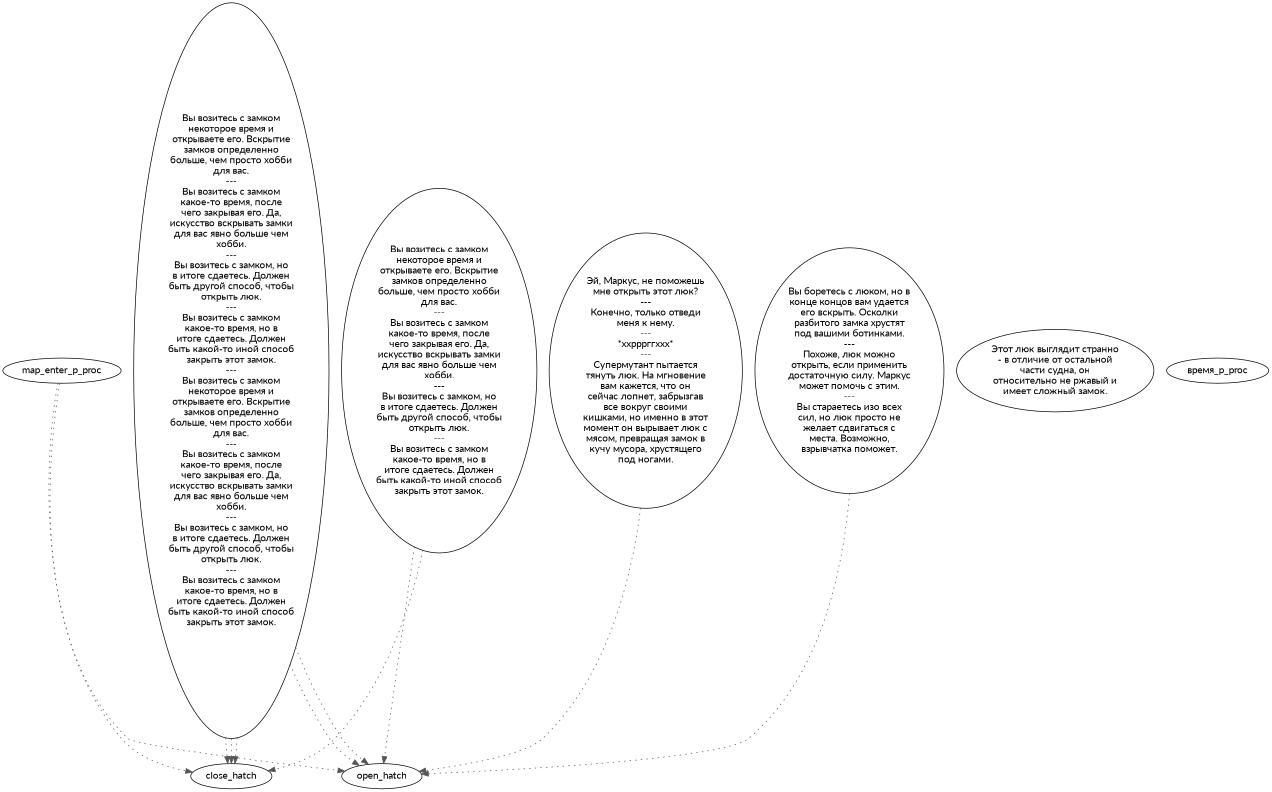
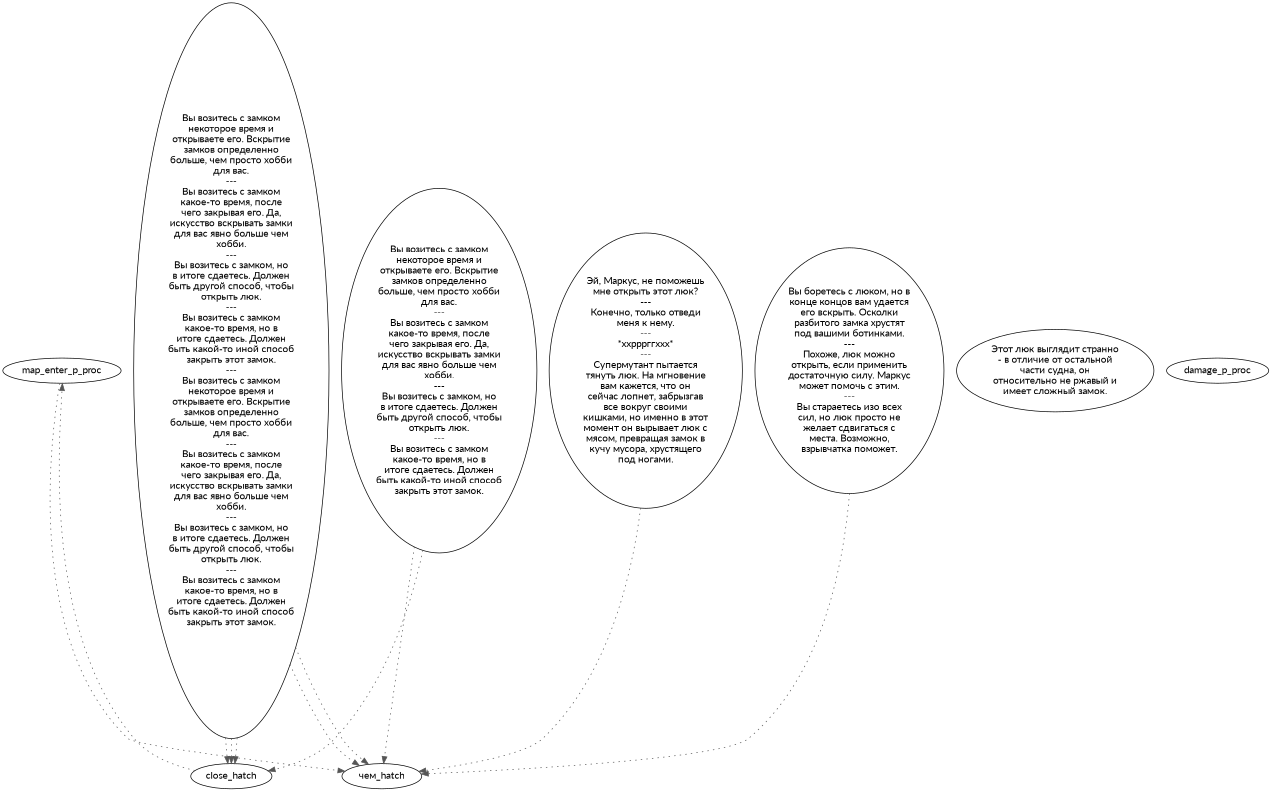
(1218, 371) -> (1218, 371)
(61, 604) -> (74, 606)
(382, 776) -> (382, 776)
